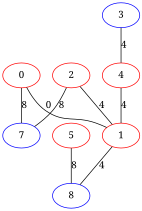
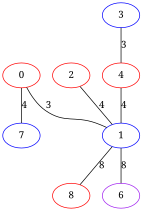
(124, 45) -> (124, 45)
(24, 105) -> (24, 105)
(48, 105) -> (48, 105)
(53, 110) -> none
(71, 136) -> none
(121, 136) -> (121, 136)
(102, 166) -> (102, 166)
(71, 196) -> (71, 196)
none -> (121, 196)
